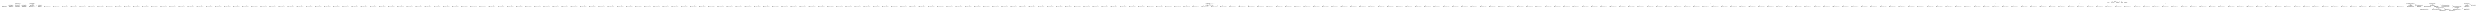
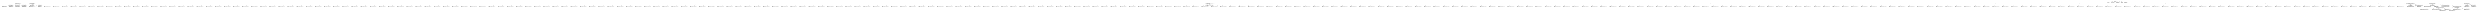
none -> (2474, 7)
